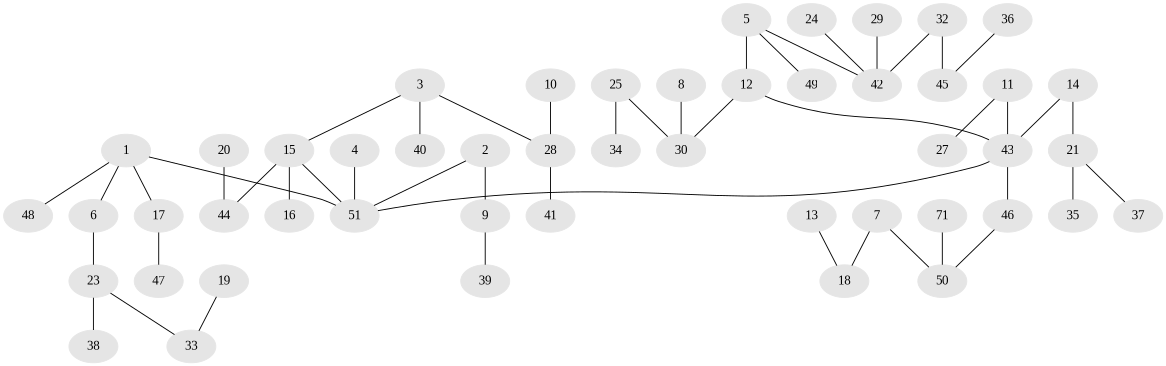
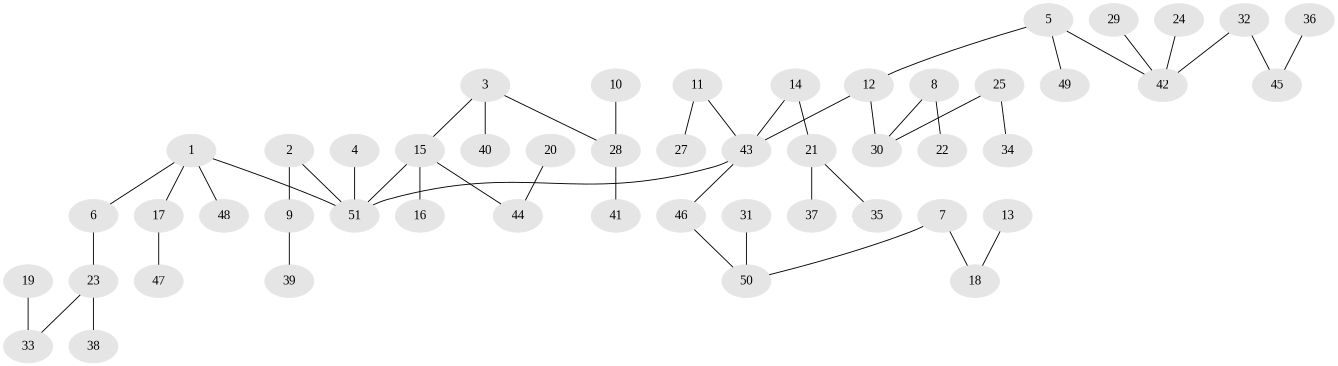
none -> (942, 151)
(942, 216) -> (746, 216)
